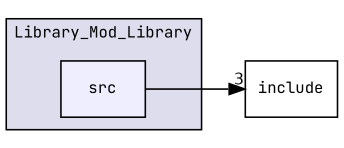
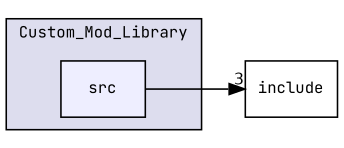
(104, 34) -> (104, 34)
